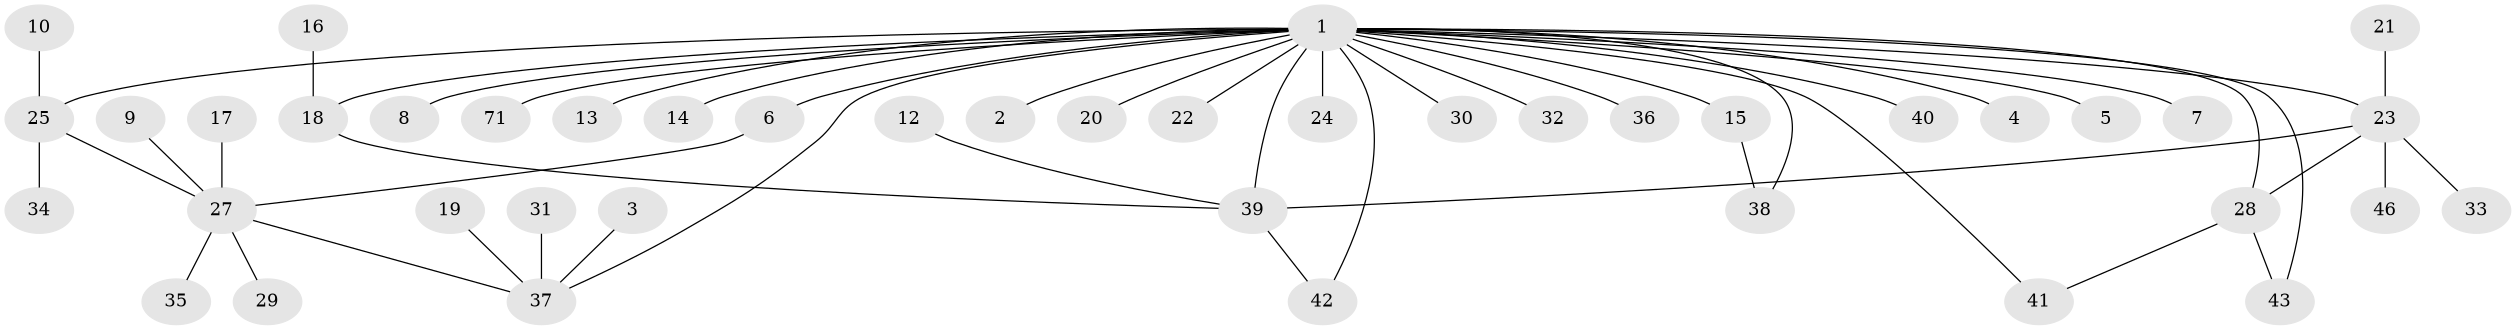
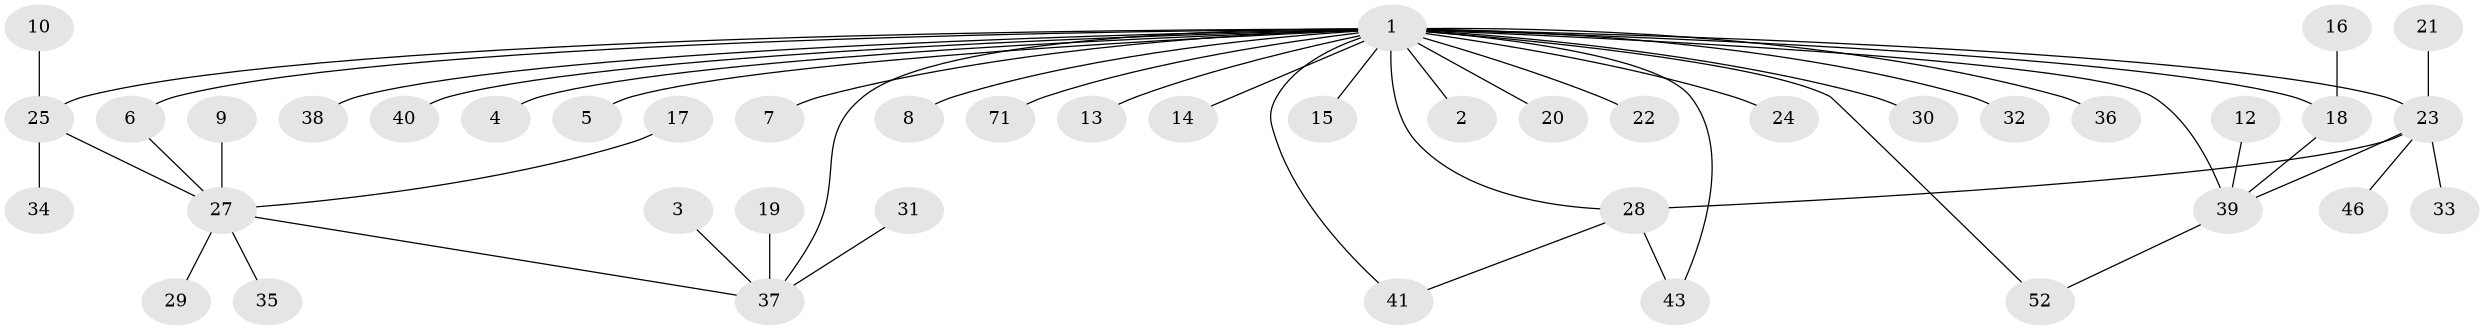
(1748, 165) -> none
(1323, 302) -> (2040, 302)
